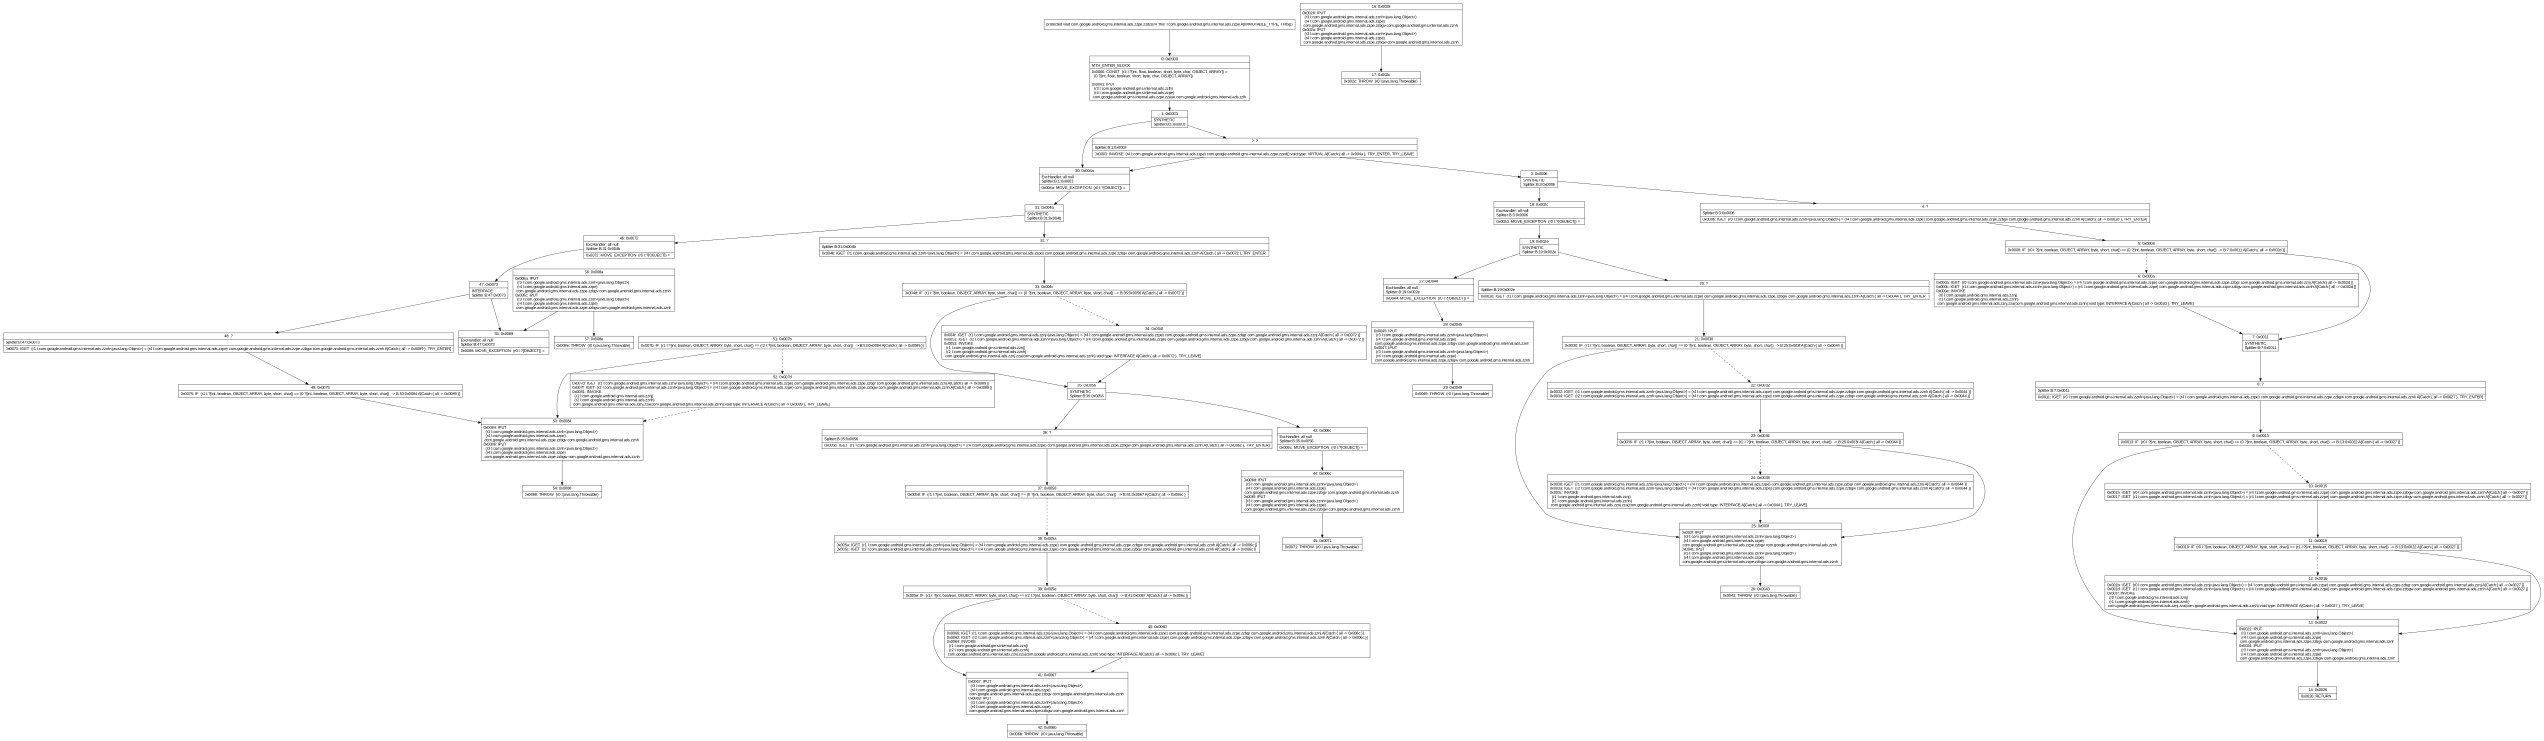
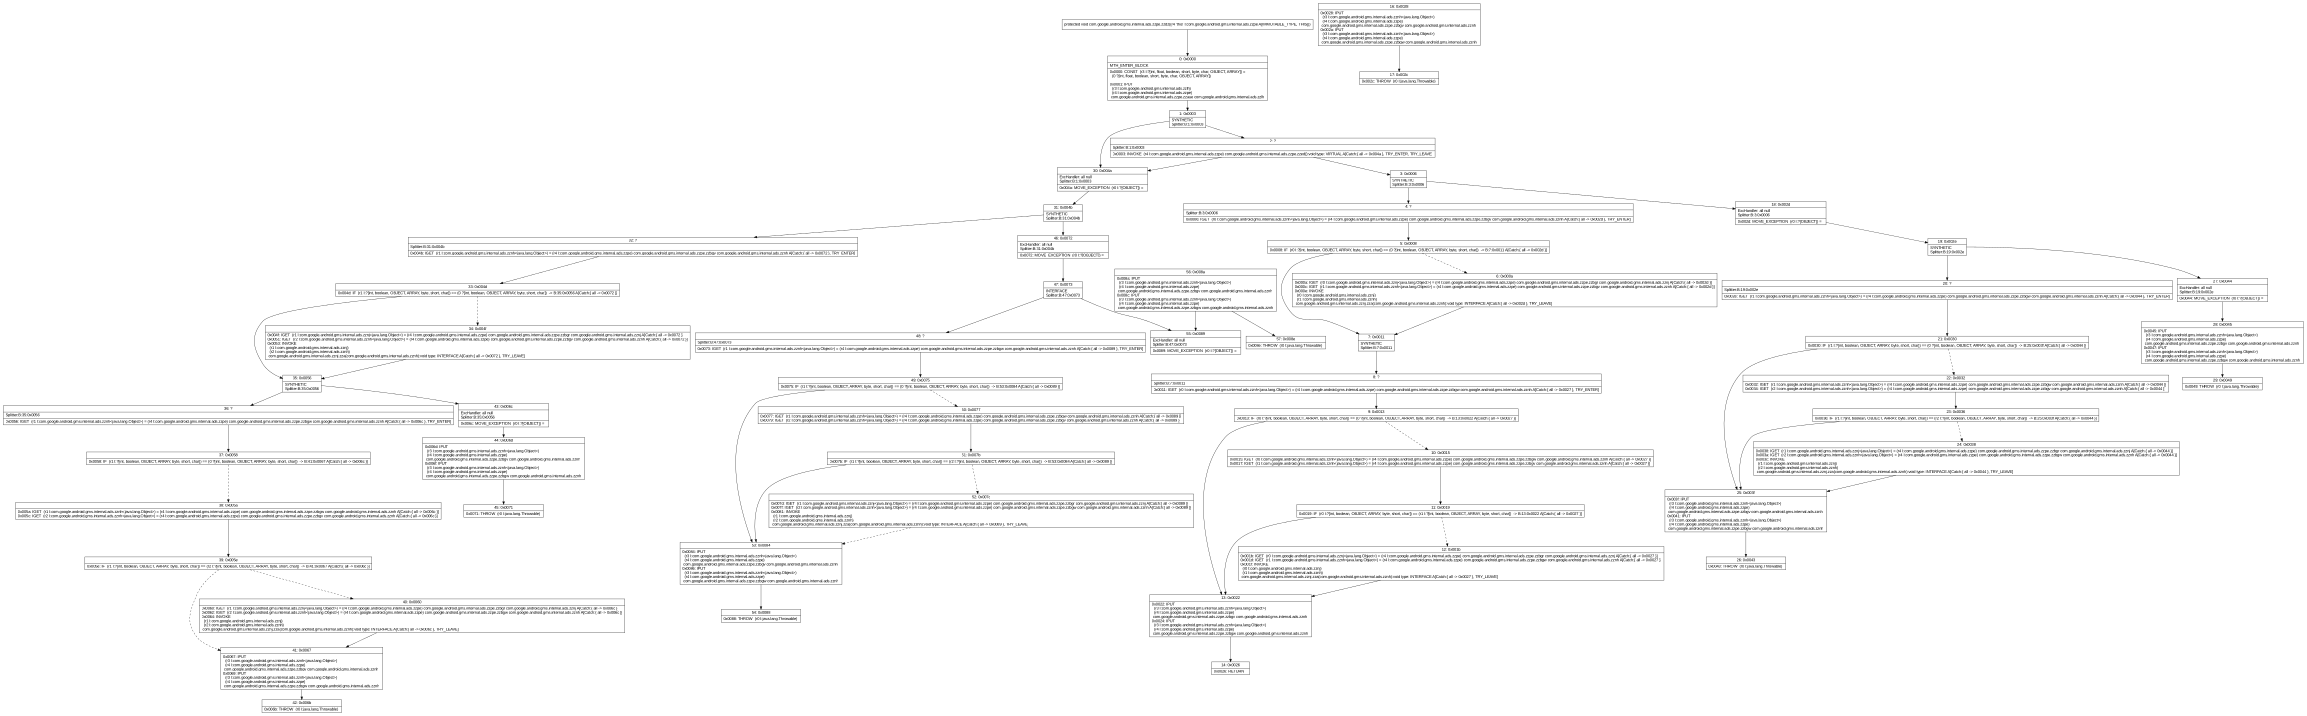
none -> (971, 415)
(940, 623) -> (191, 612)
